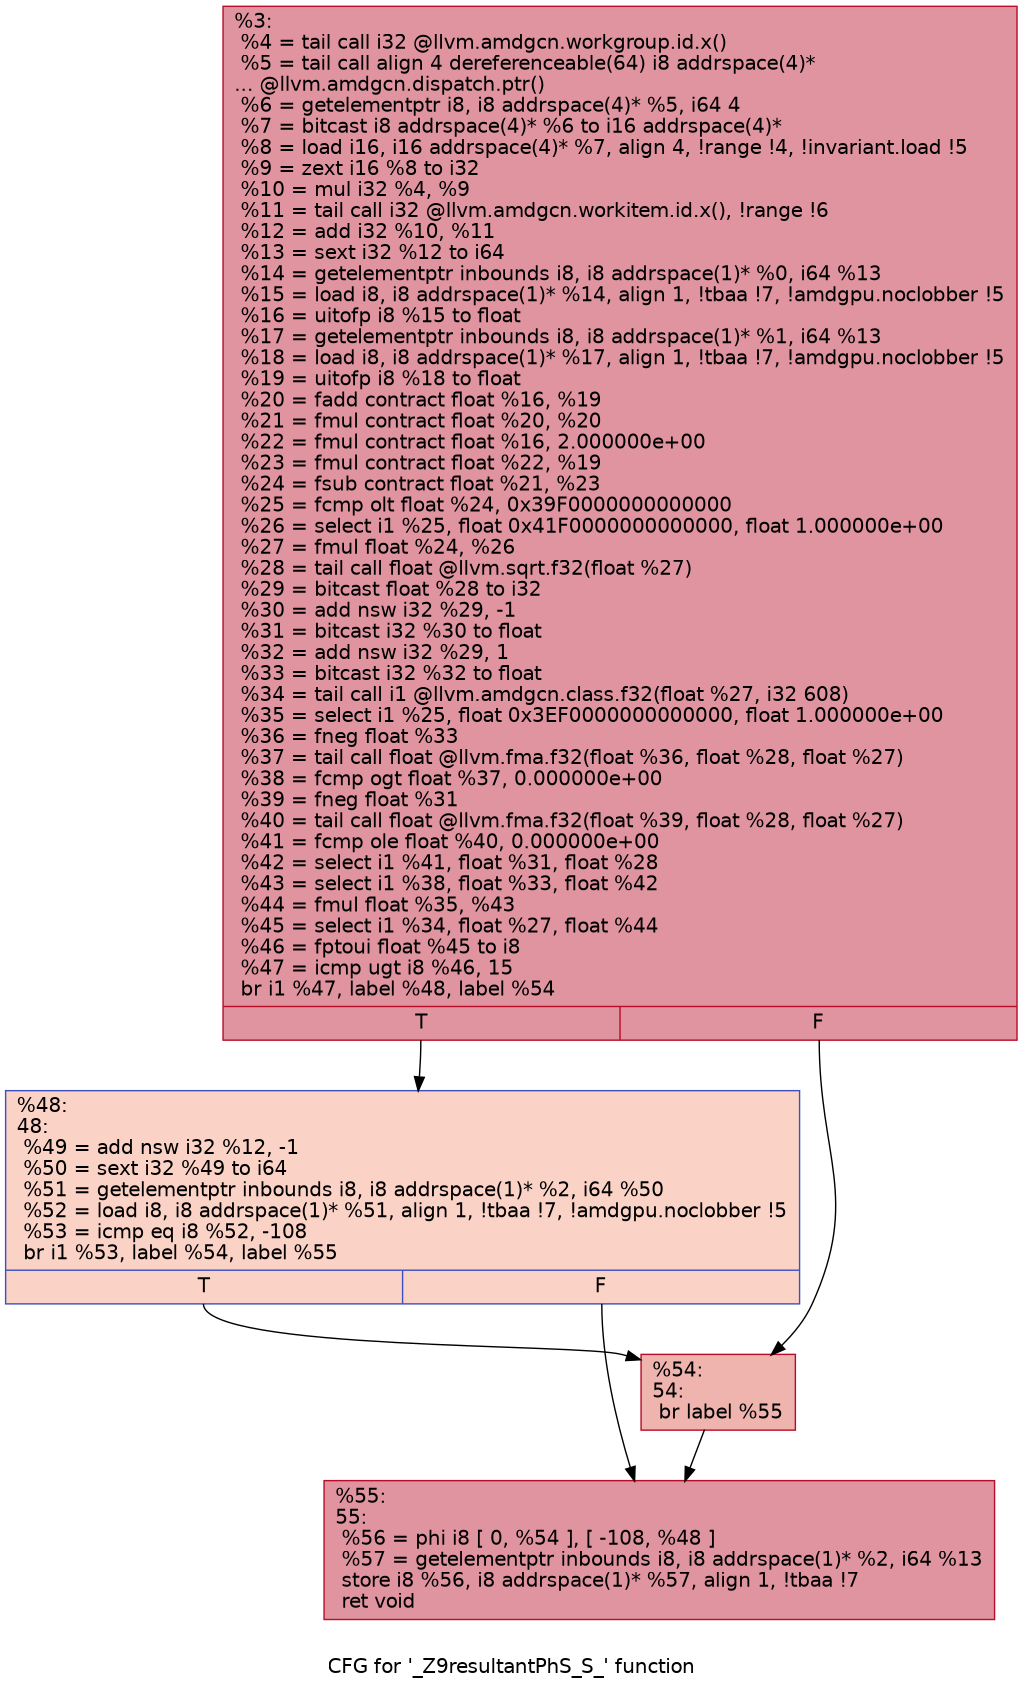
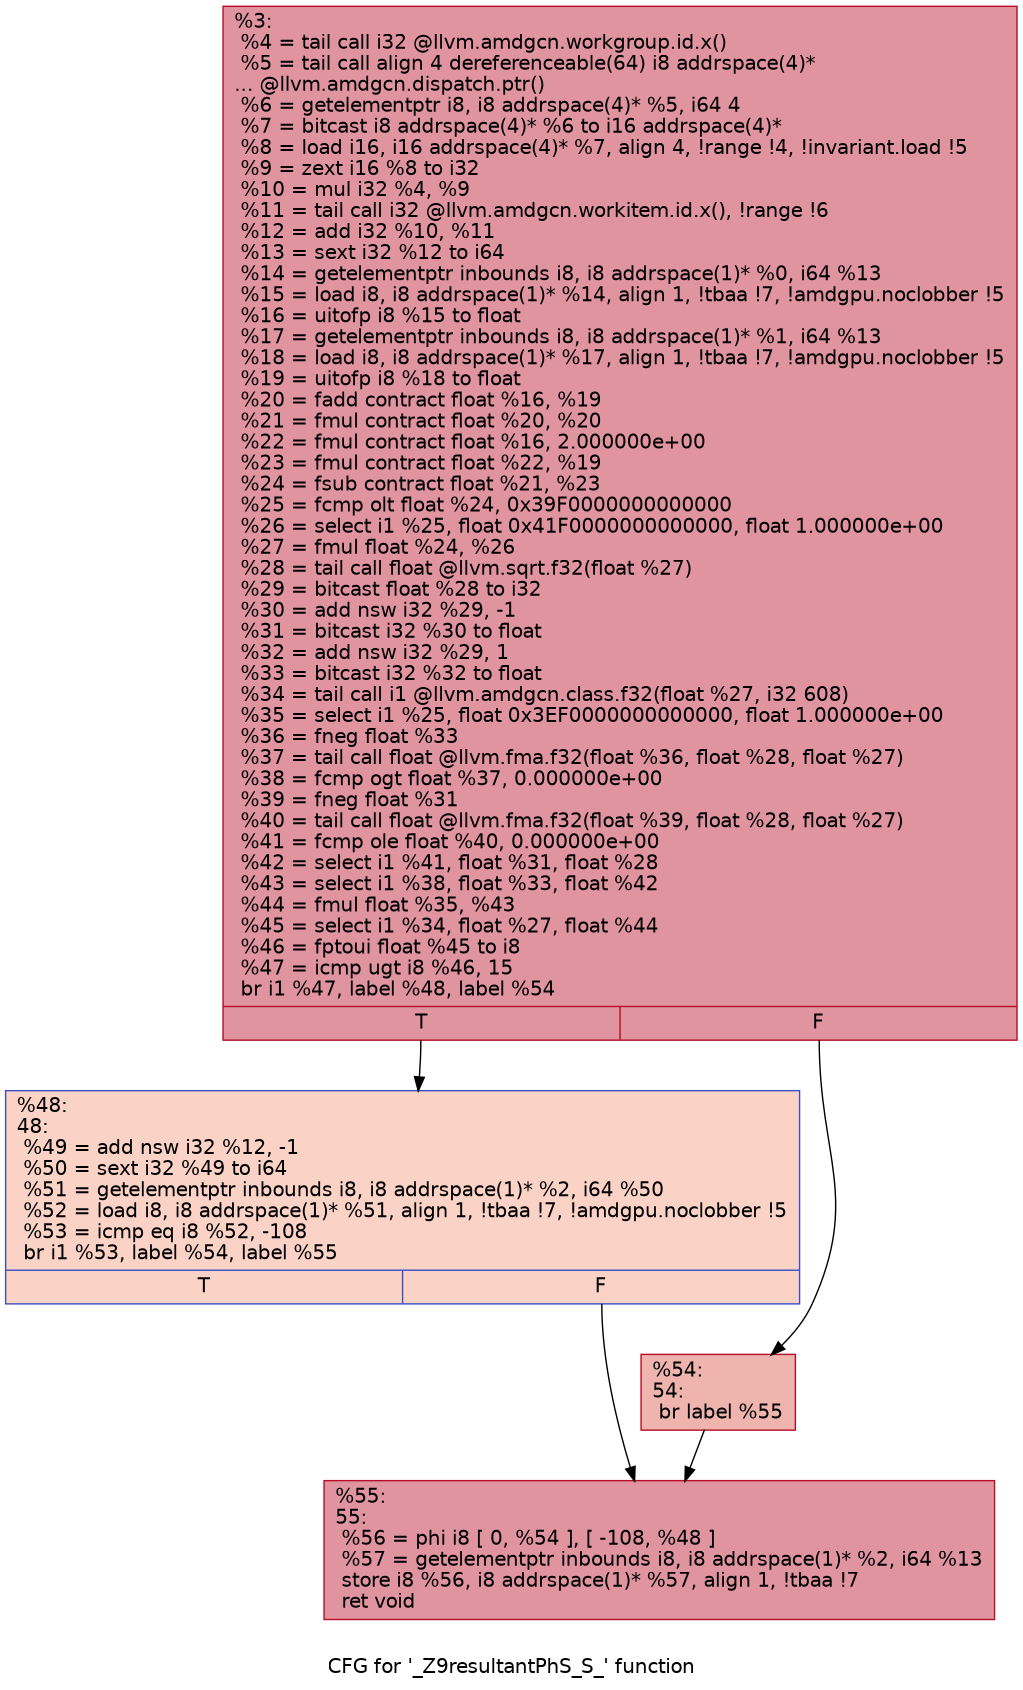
(411, 1343) -> none
